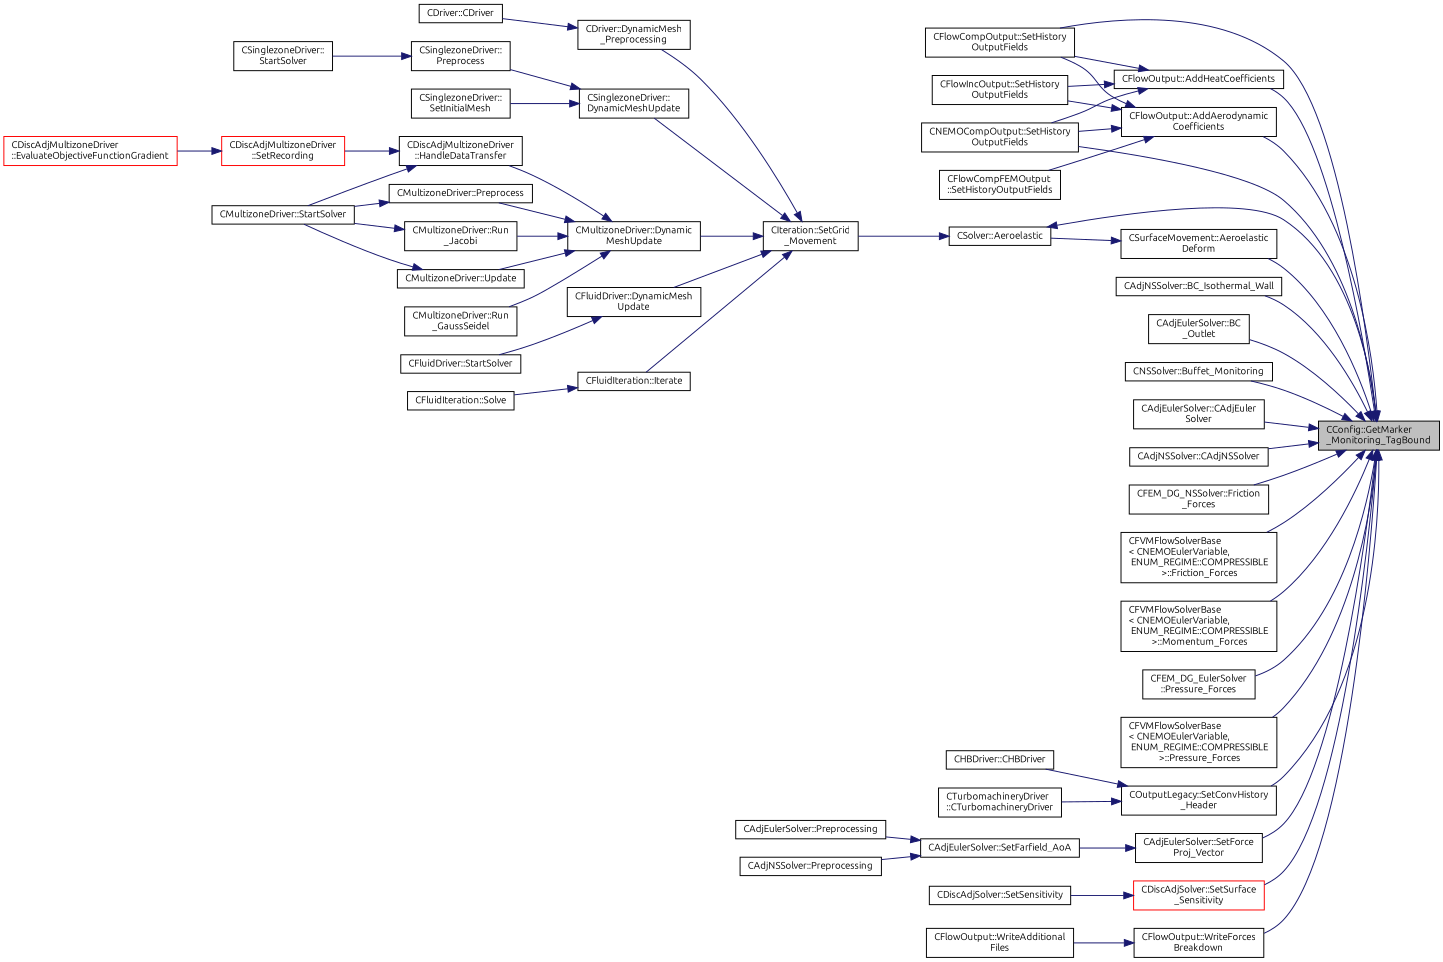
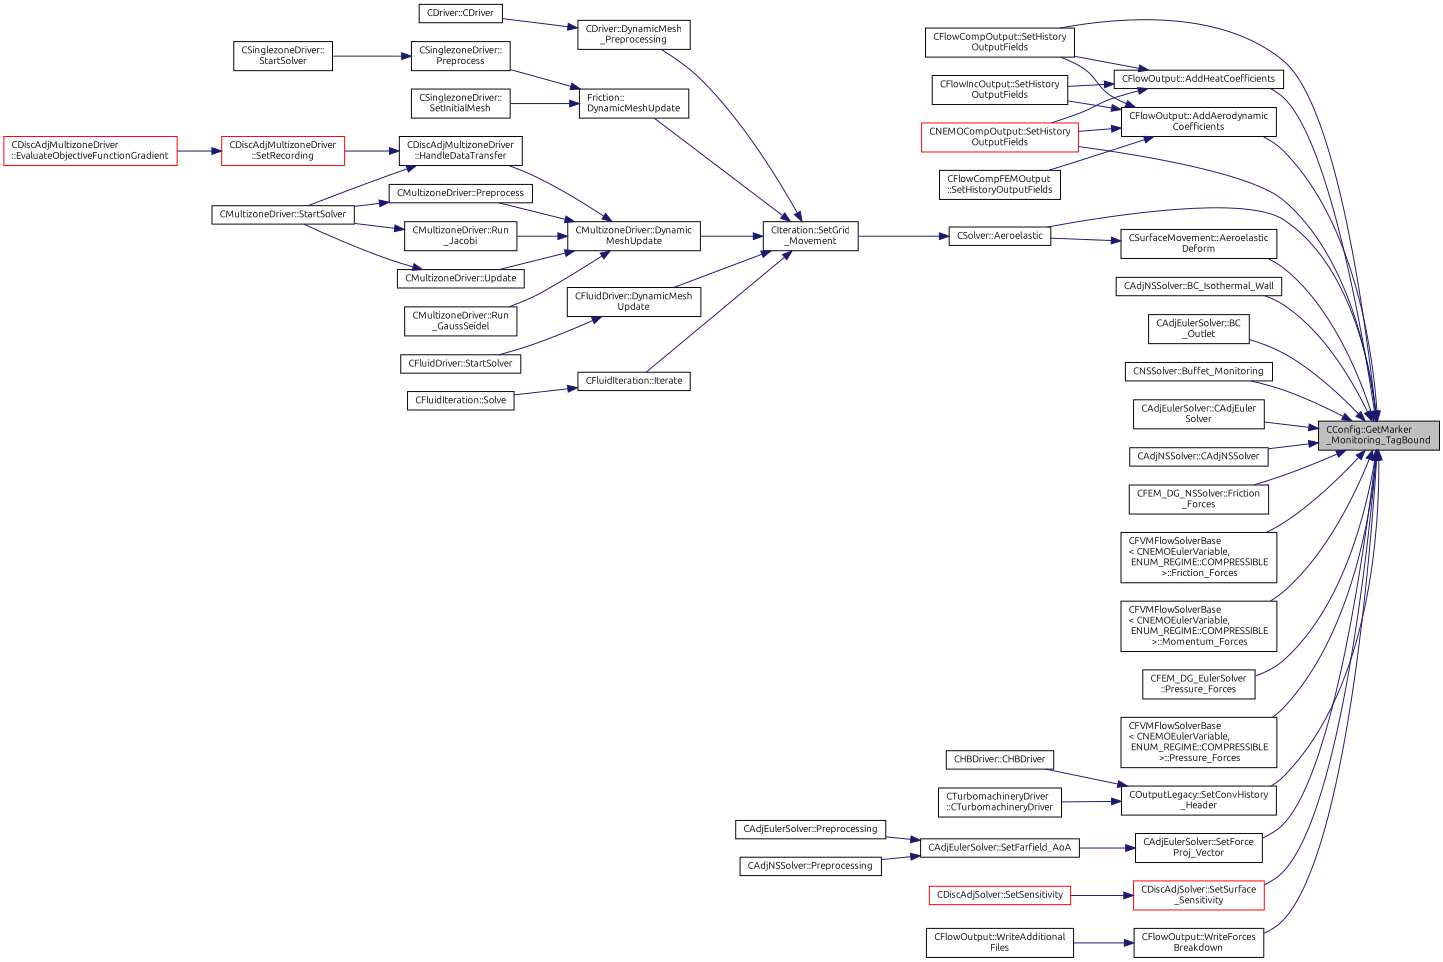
(634, 104) -> (634, 104)
(1000, 137) -> (1000, 137)
(1283, 220) -> (1274, 216)
(1000, 895) -> (1000, 895)
